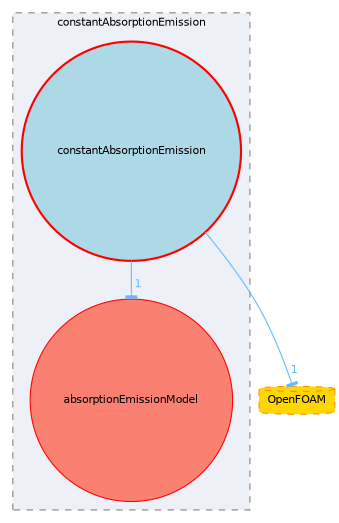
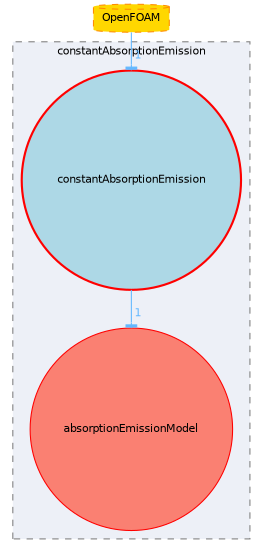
(258, 306) -> (131, 49)
